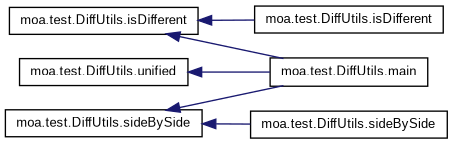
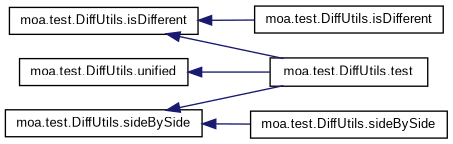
(349, 72) -> (349, 72)
